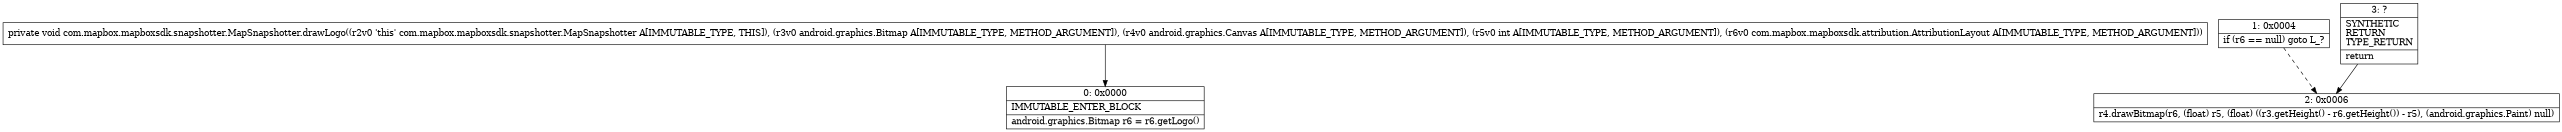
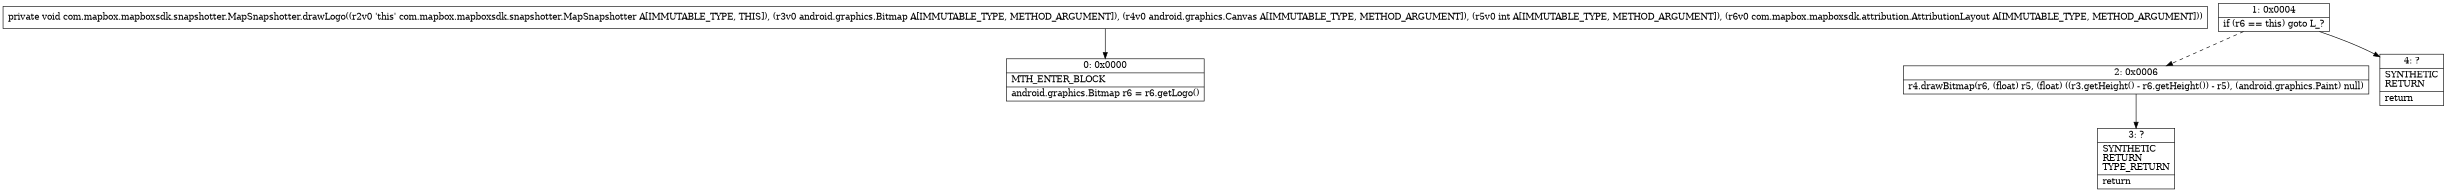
(2274, 40) -> (2274, 24)
(2349, 76) -> (2136, 108)
none -> (2412, 80)
(1076, 107) -> (1058, 80)
